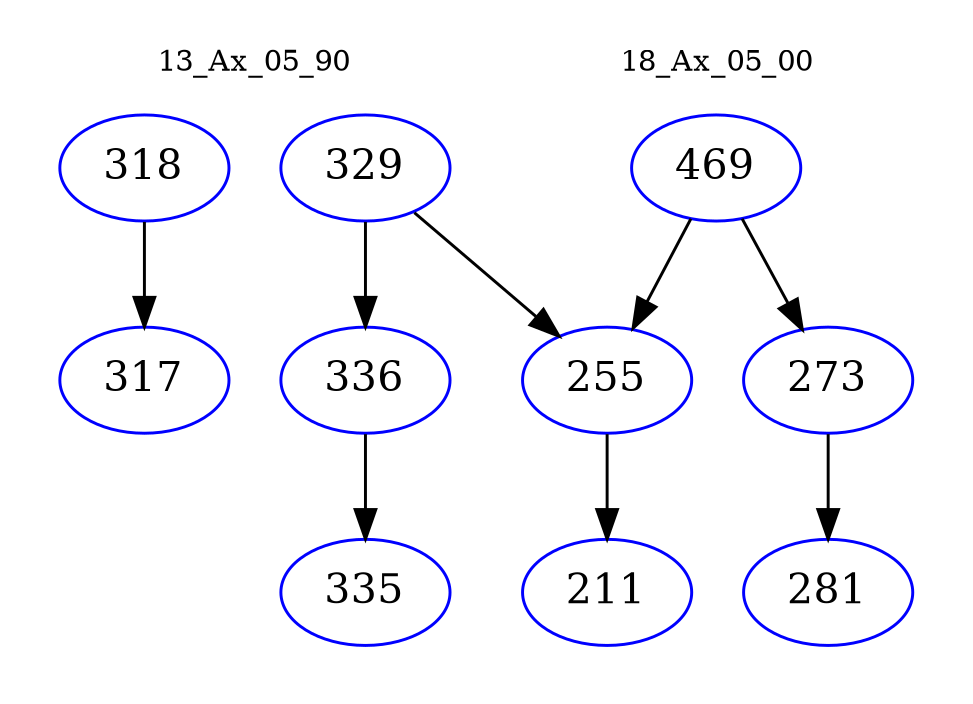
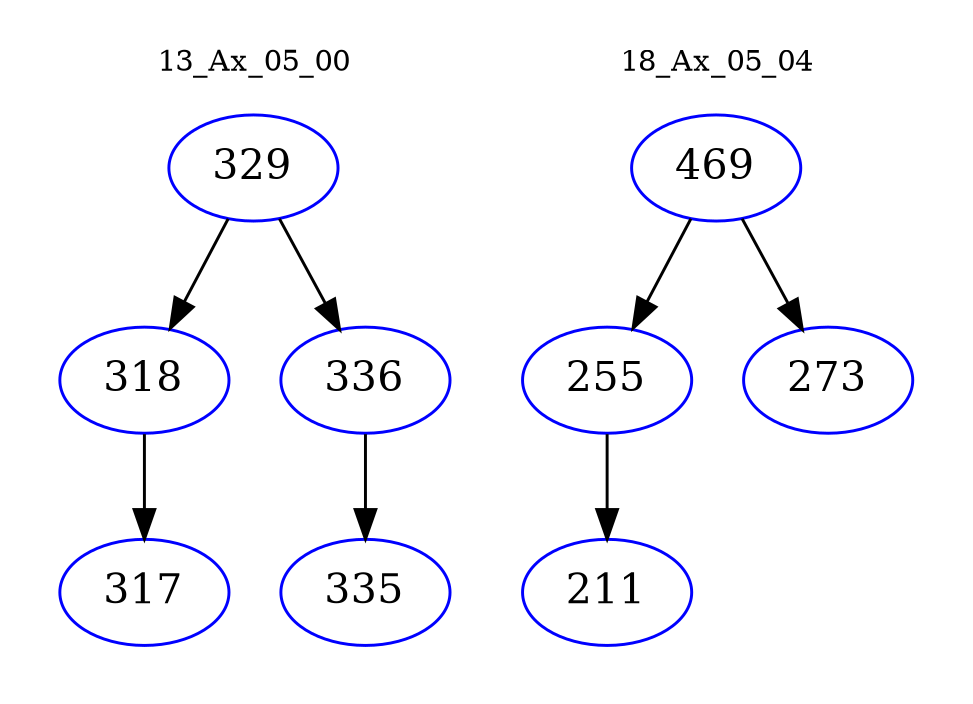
(255, 63) -> (255, 63)
(718, 63) -> (718, 63)
(454, 246) -> (206, 260)
(828, 592) -> none
